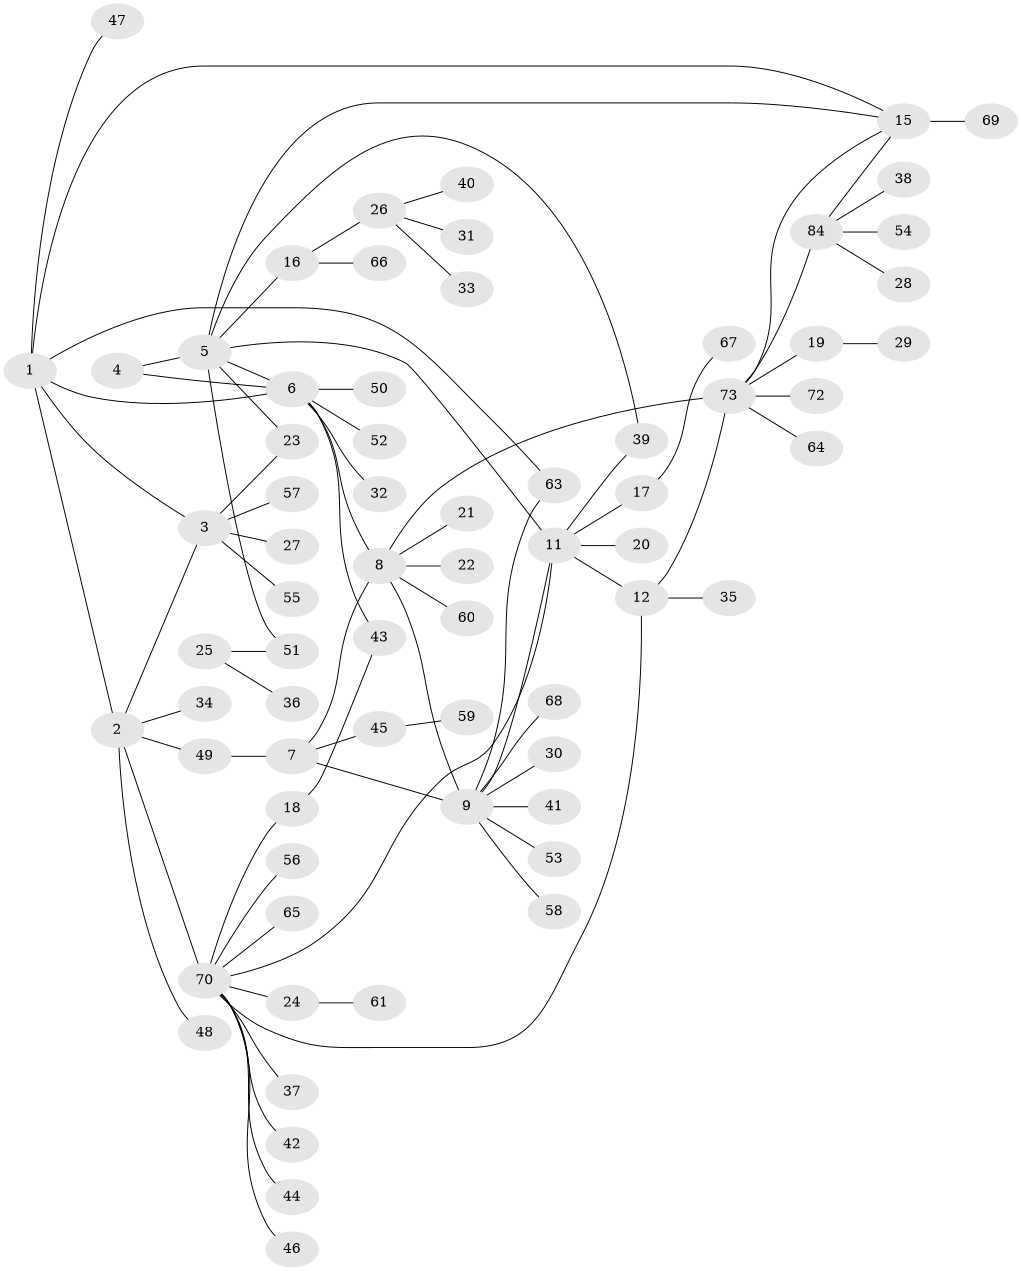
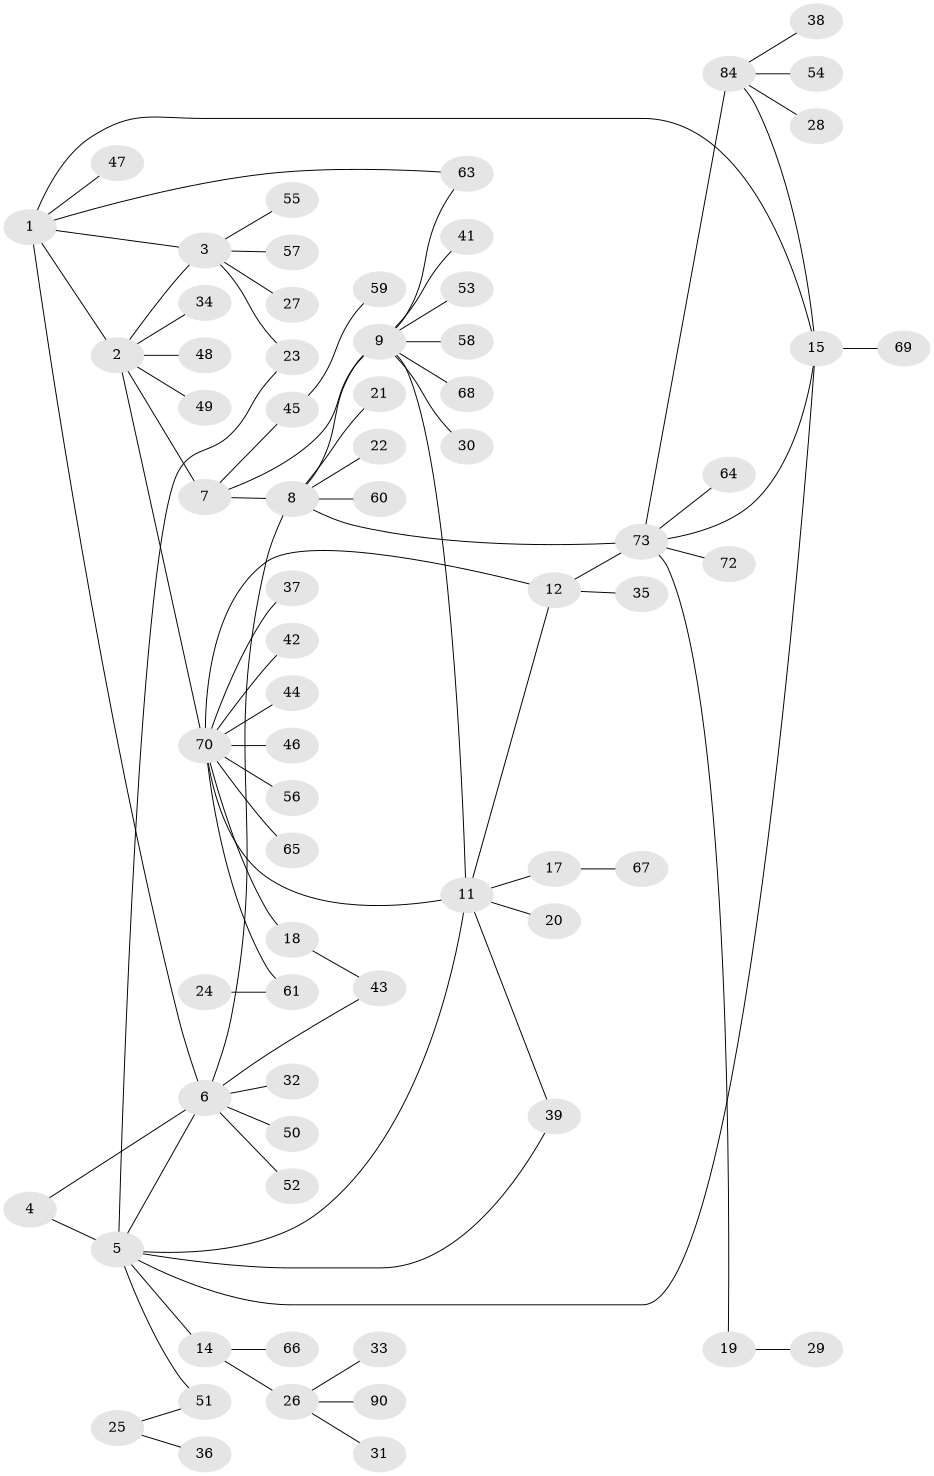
(467, 184) -> (380, 1402)
(292, 263) -> (205, 1349)
(249, 756) -> (161, 426)
(249, 992) -> (230, 875)
